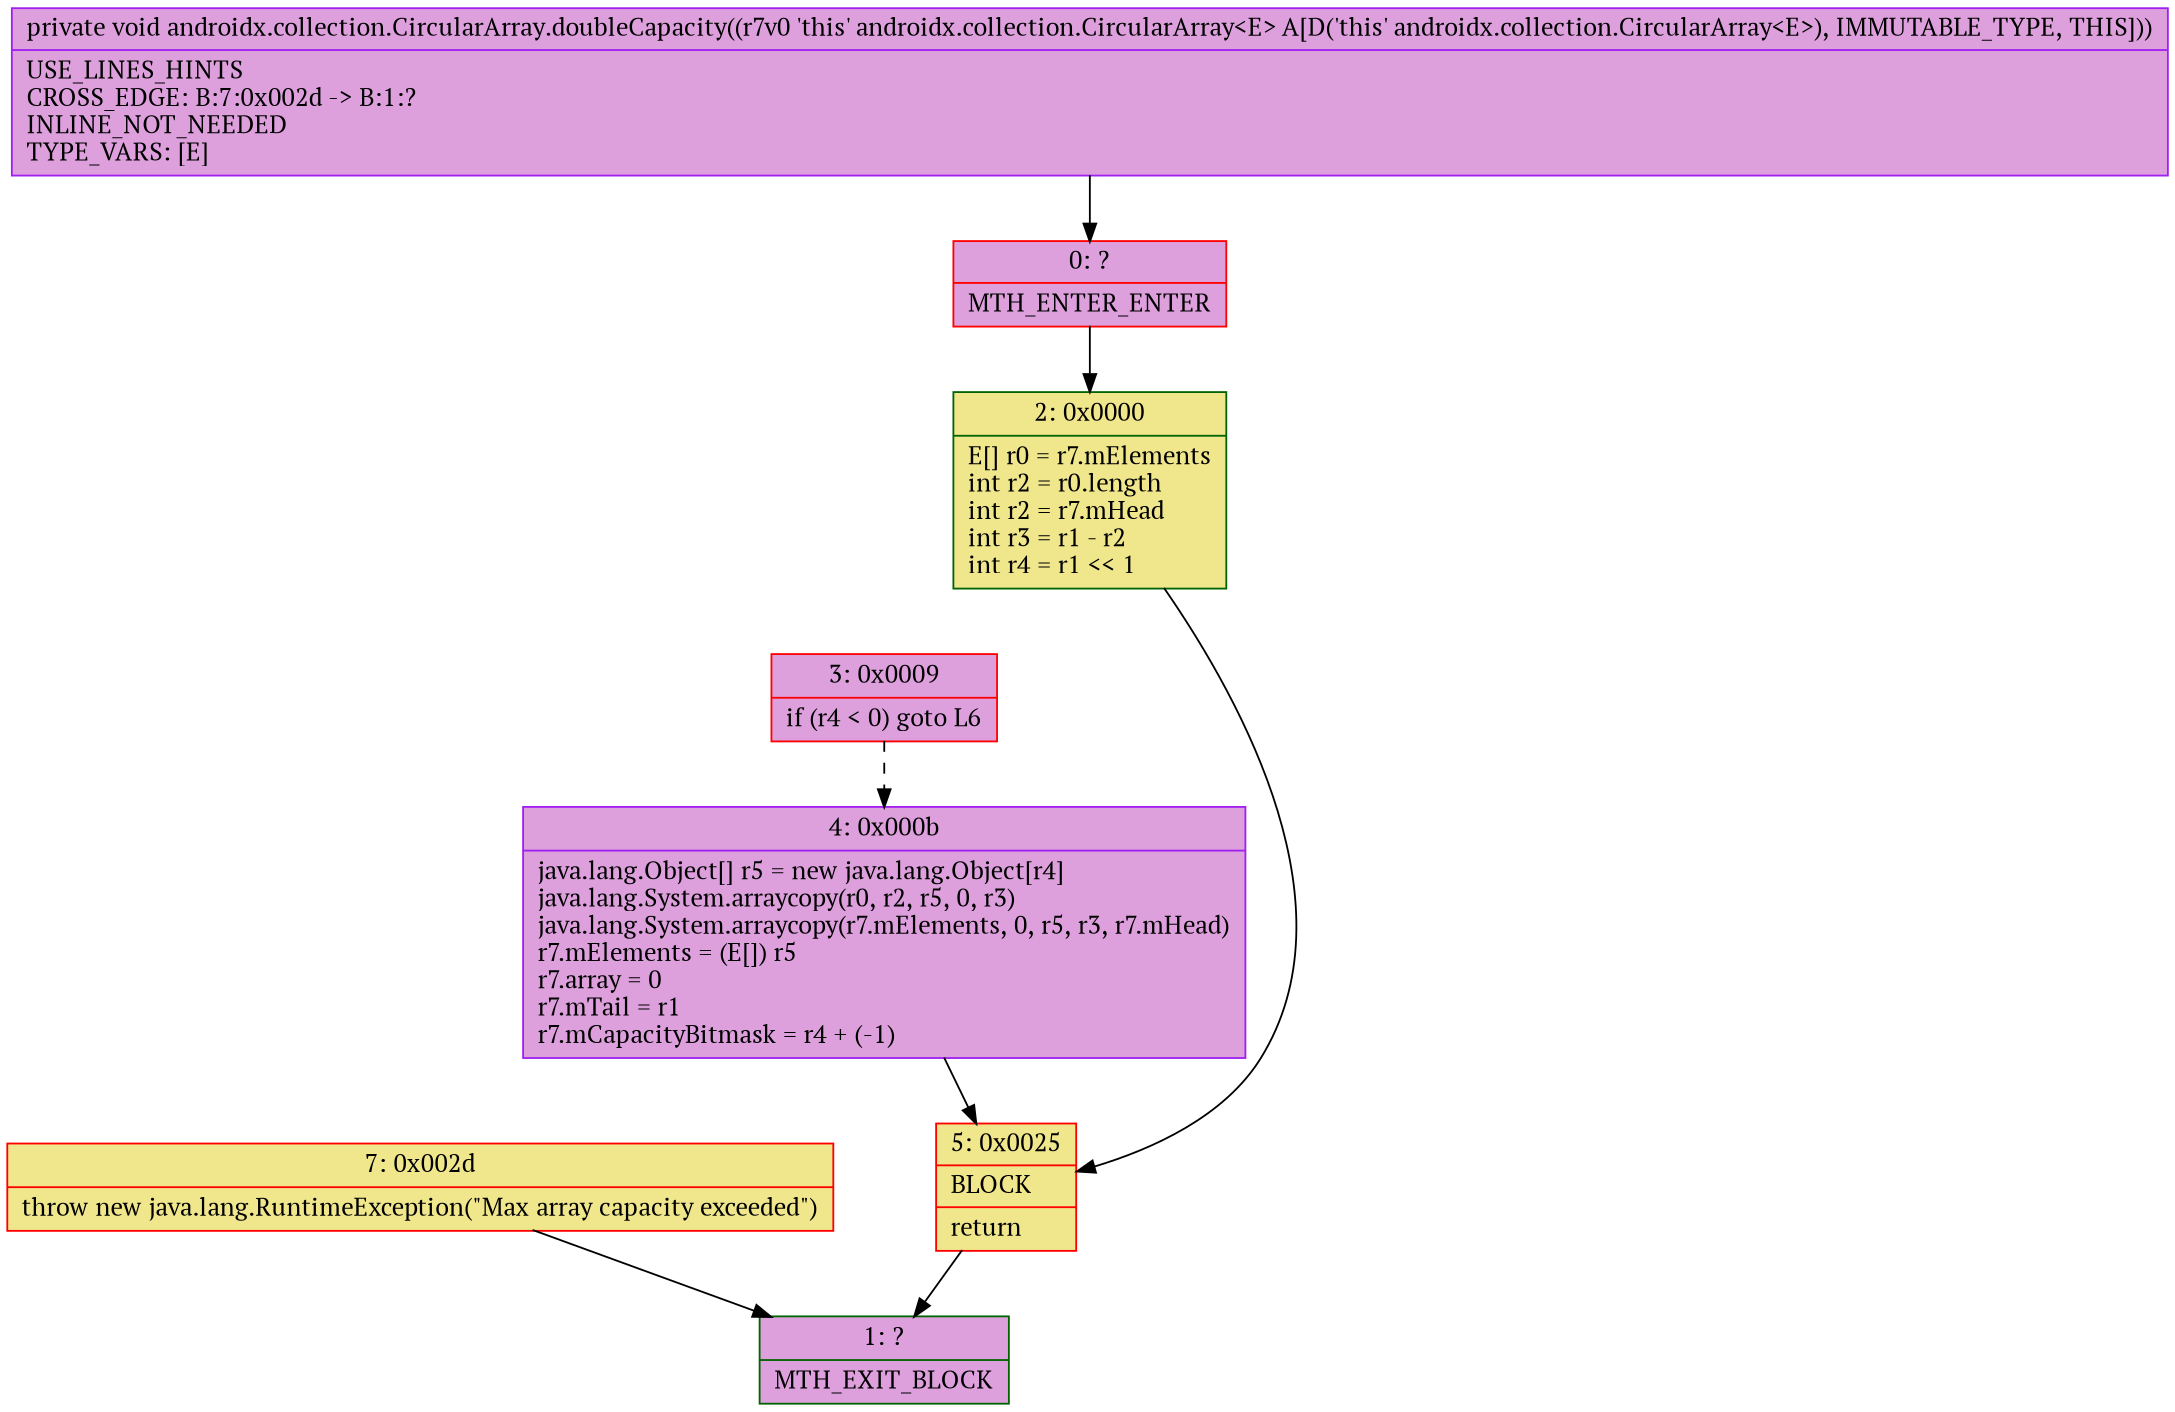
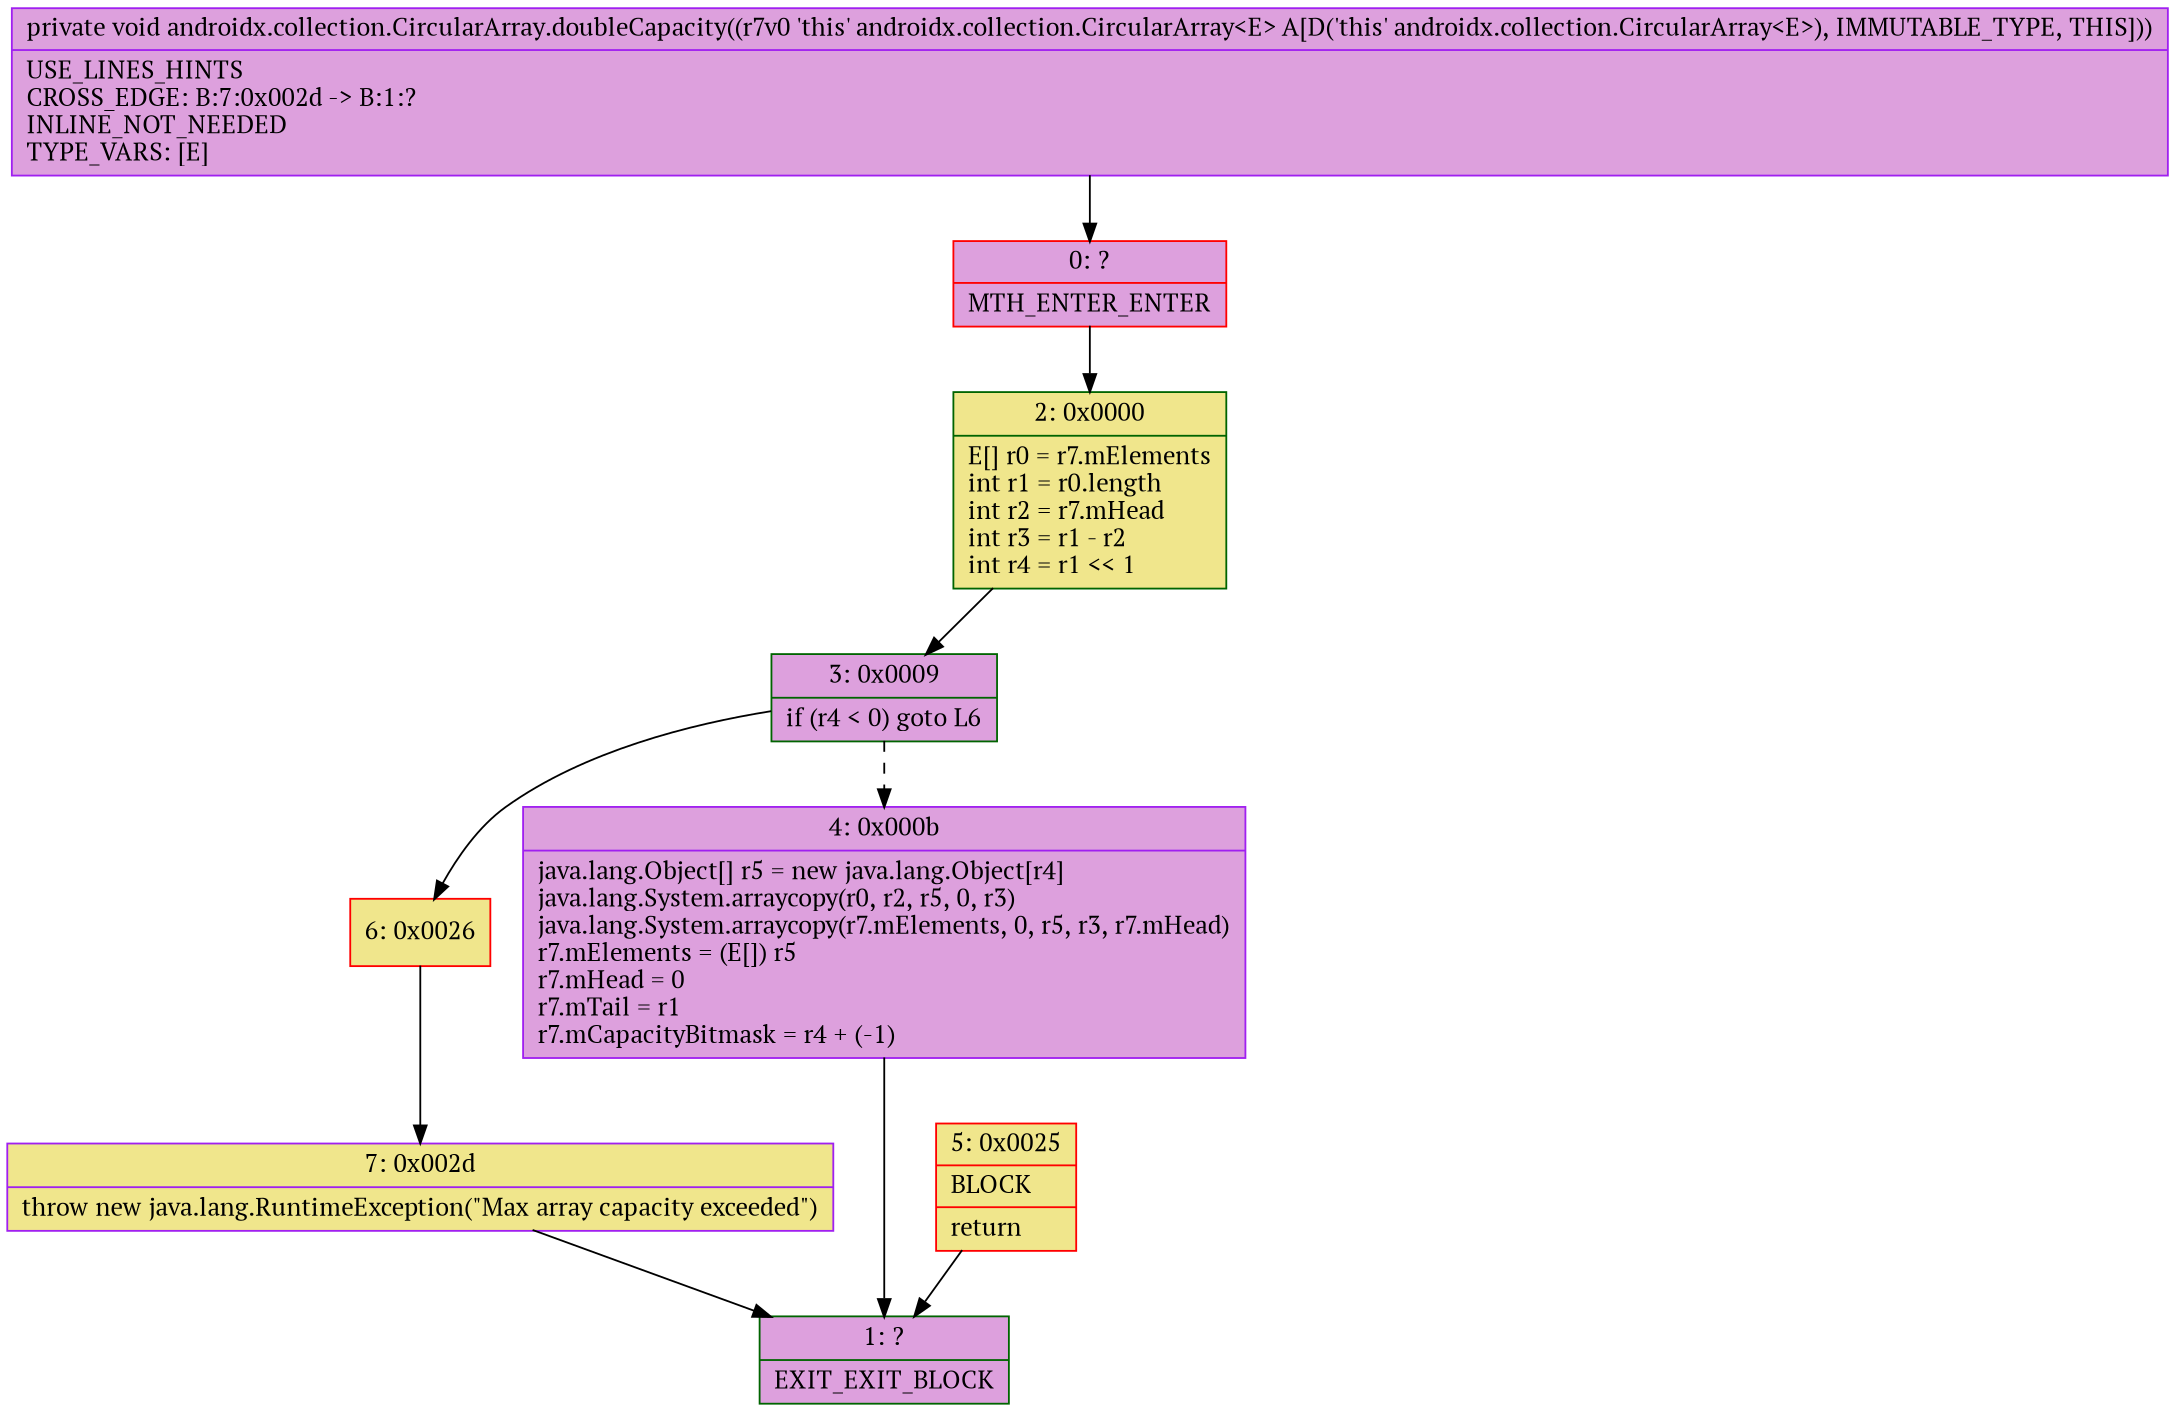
(1065, 484) -> (1065, 484)
(884, 698) -> (884, 698)
(1295, 913) -> (966, 615)
none -> (420, 932)
(600, 981) -> (612, 981)
(956, 1082) -> (884, 1178)
(420, 1187) -> (420, 1187)
(884, 1381) -> (884, 1381)
